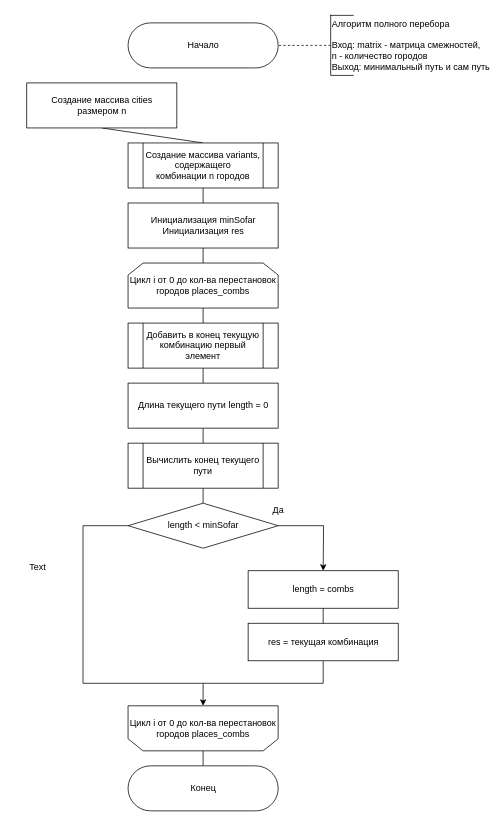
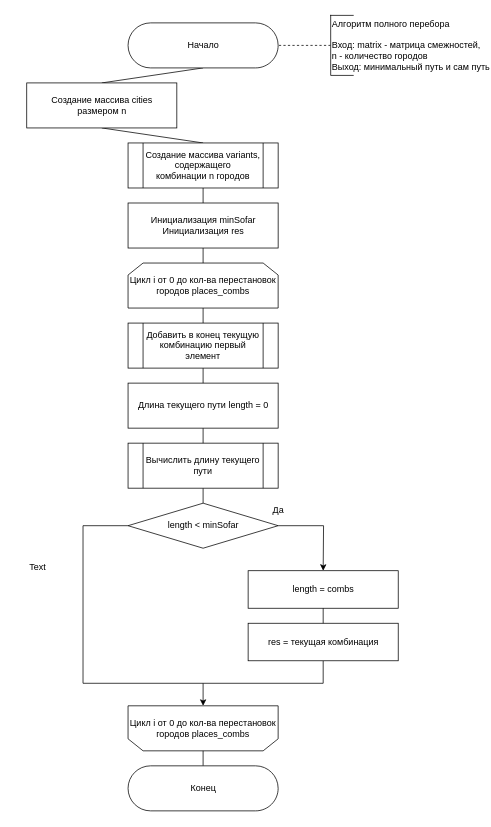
none -> (152, 75)
(203, 465) -> (203, 465)
